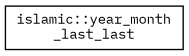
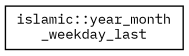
(94, 28) -> (94, 28)
